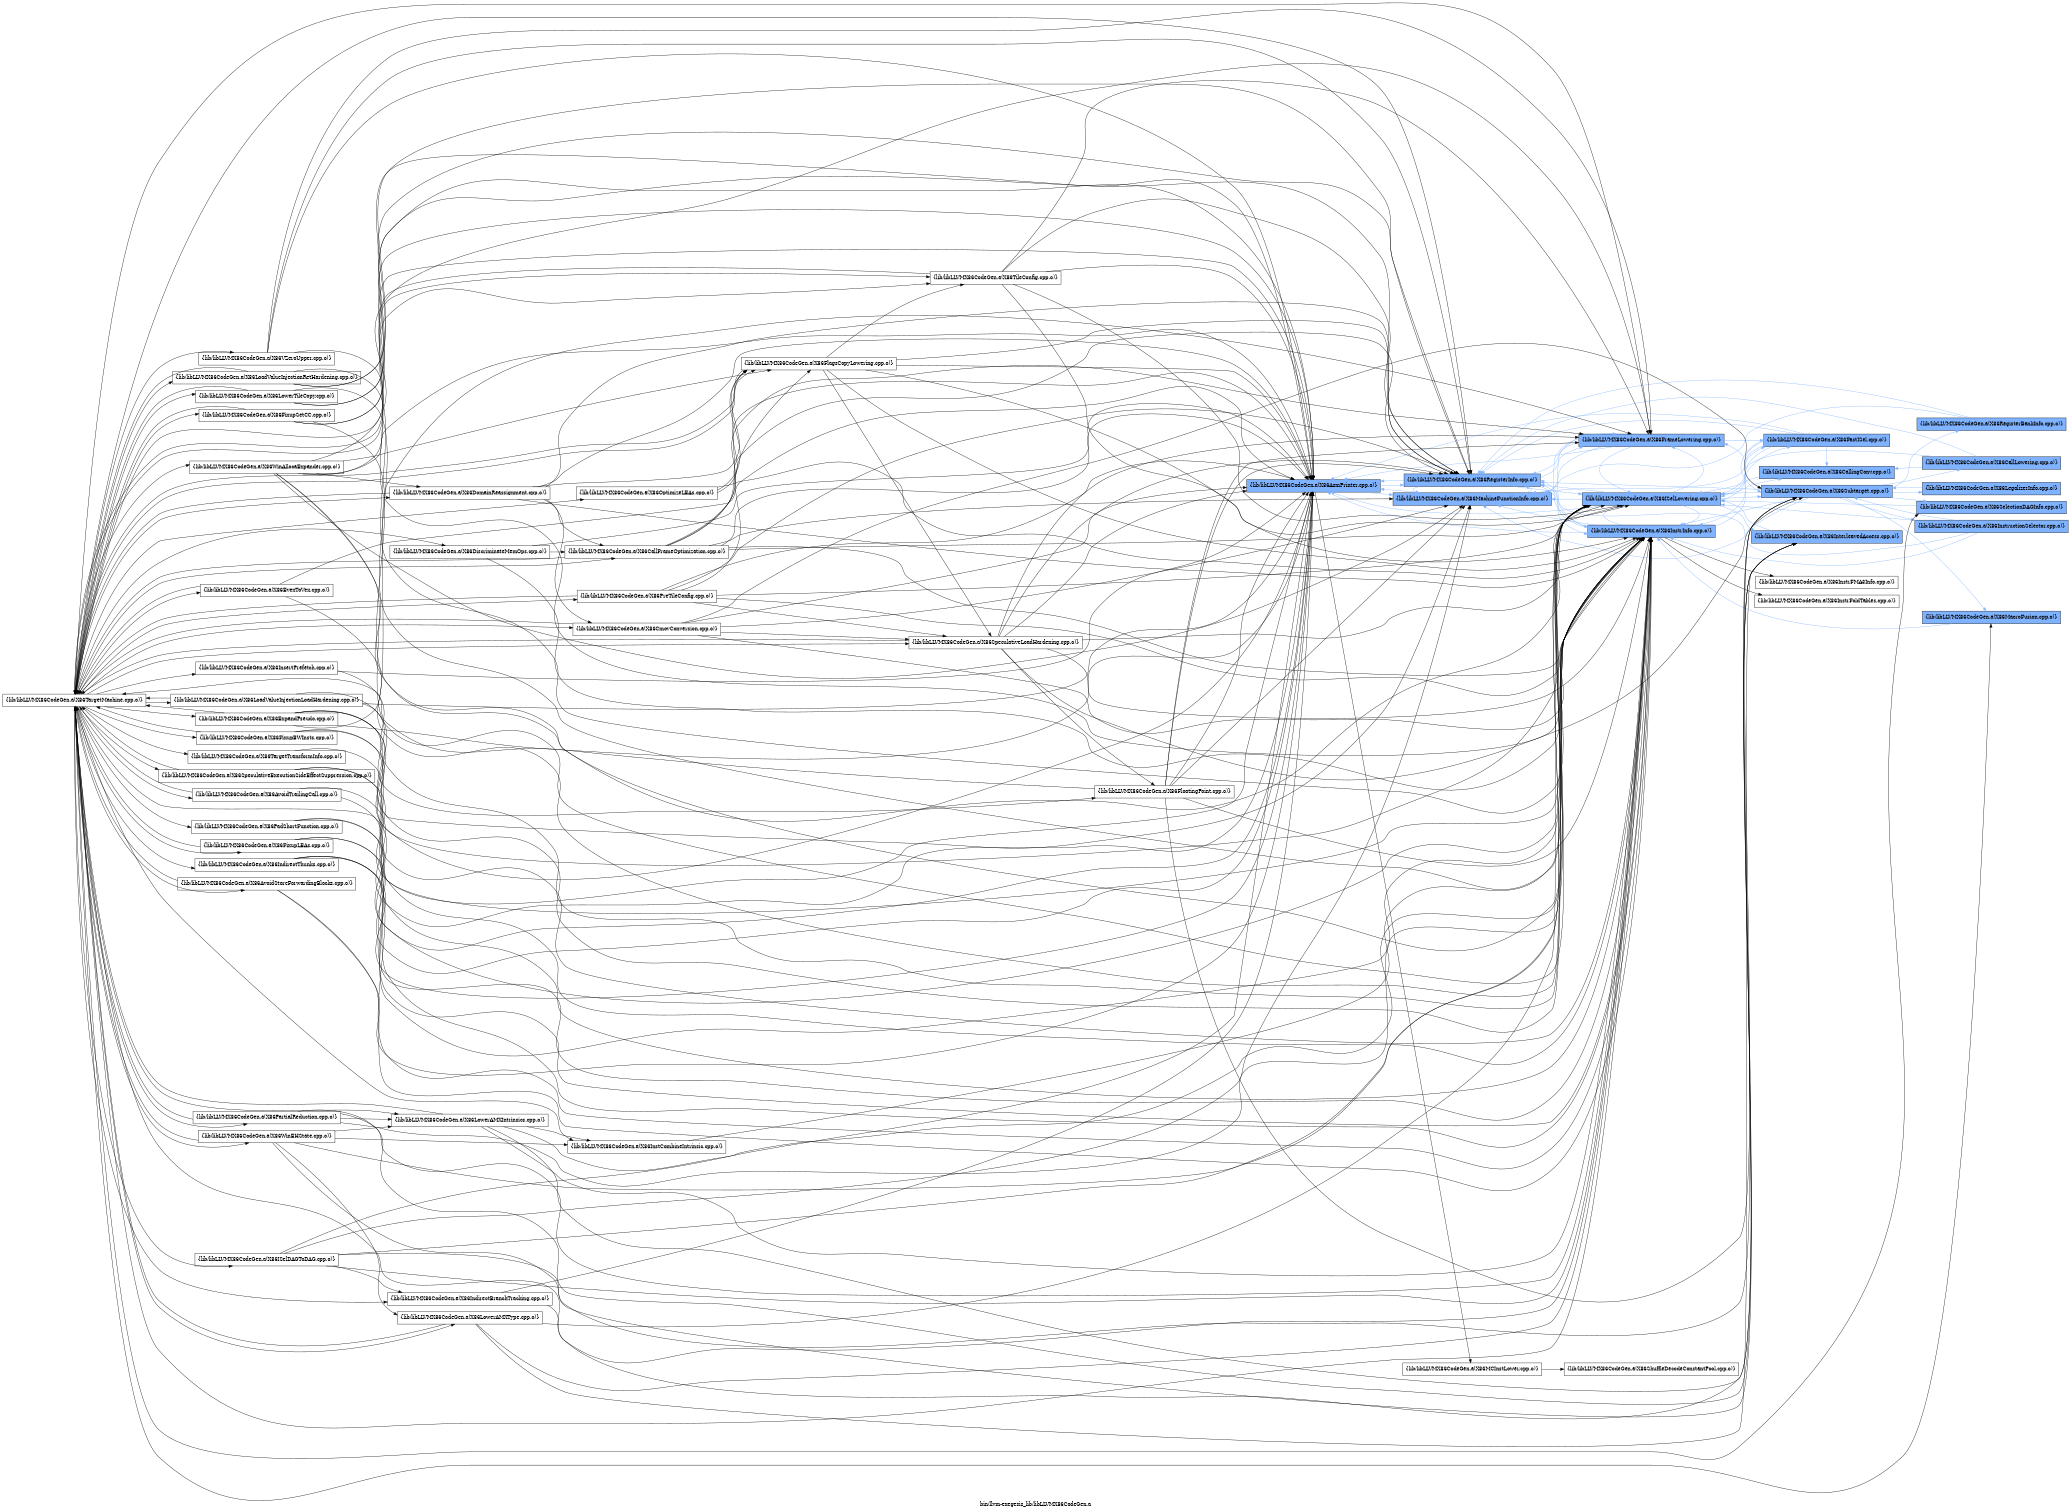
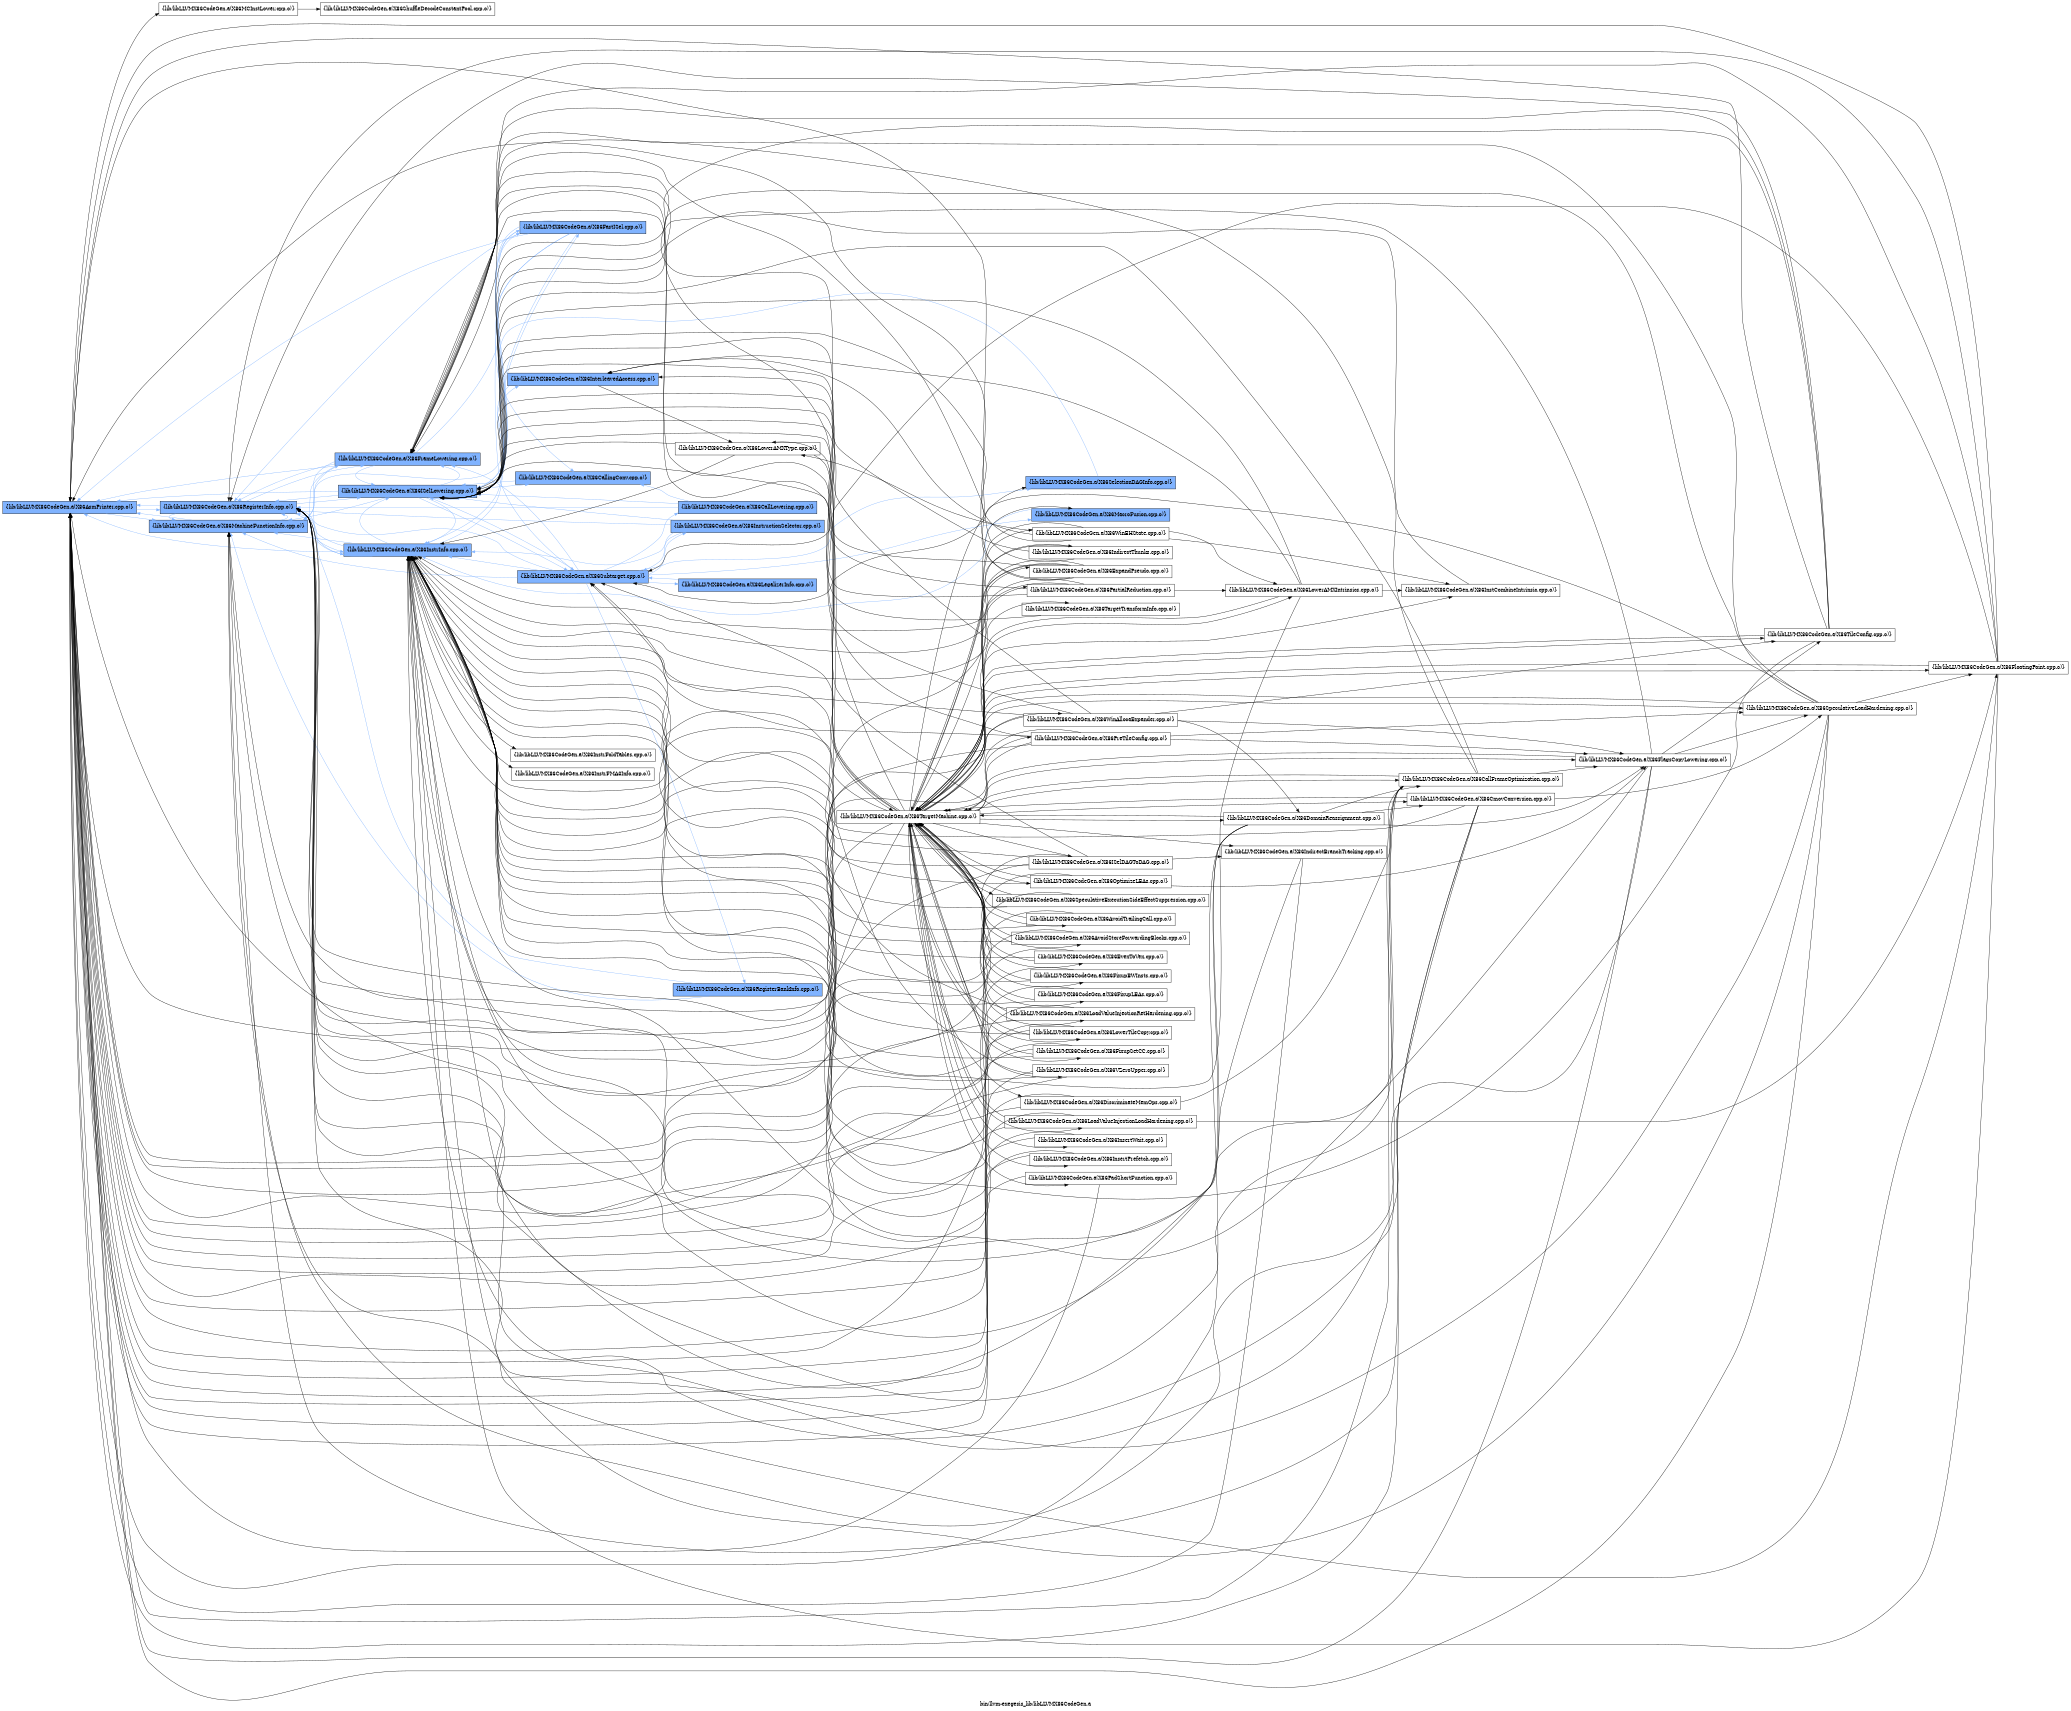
(1166, 580) -> (737, 347)
none -> (1388, 673)
(857, 678) -> none
none -> (972, 860)
none -> (1101, 1141)
(1549, 1447) -> (660, 412)
